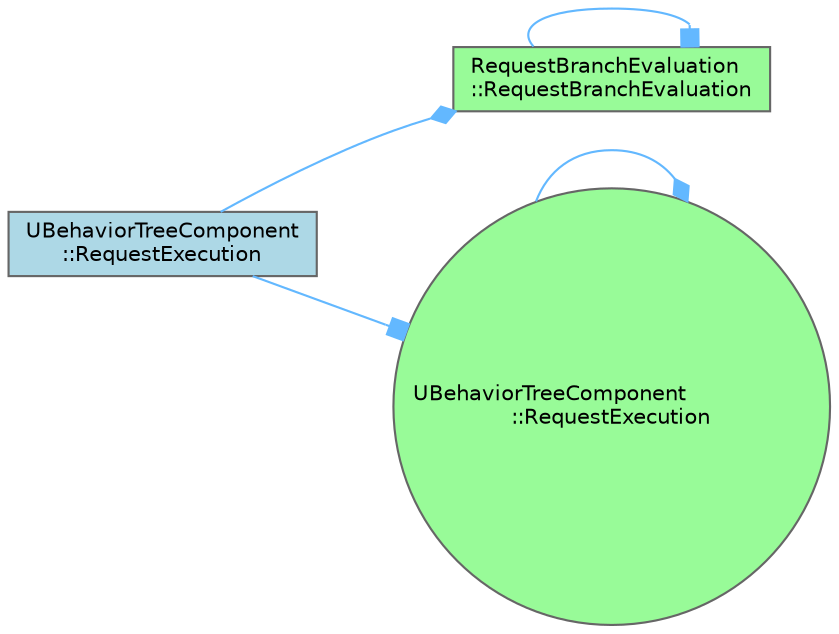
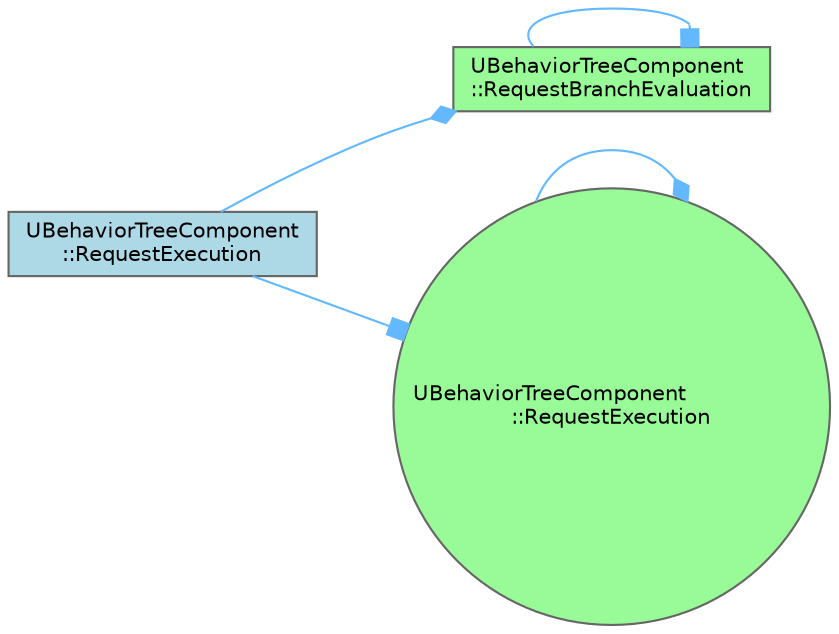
(612, 79) -> (612, 79)
